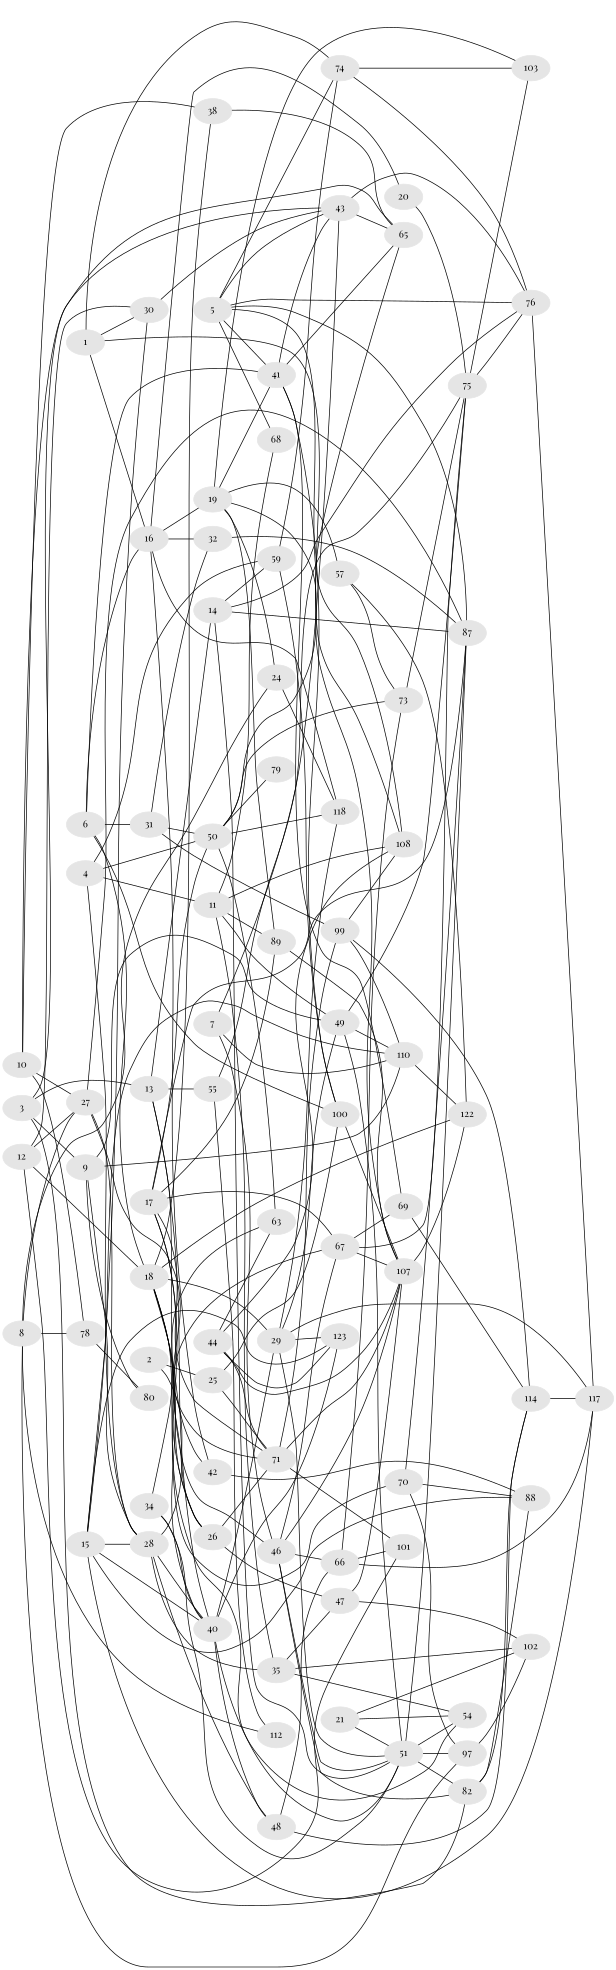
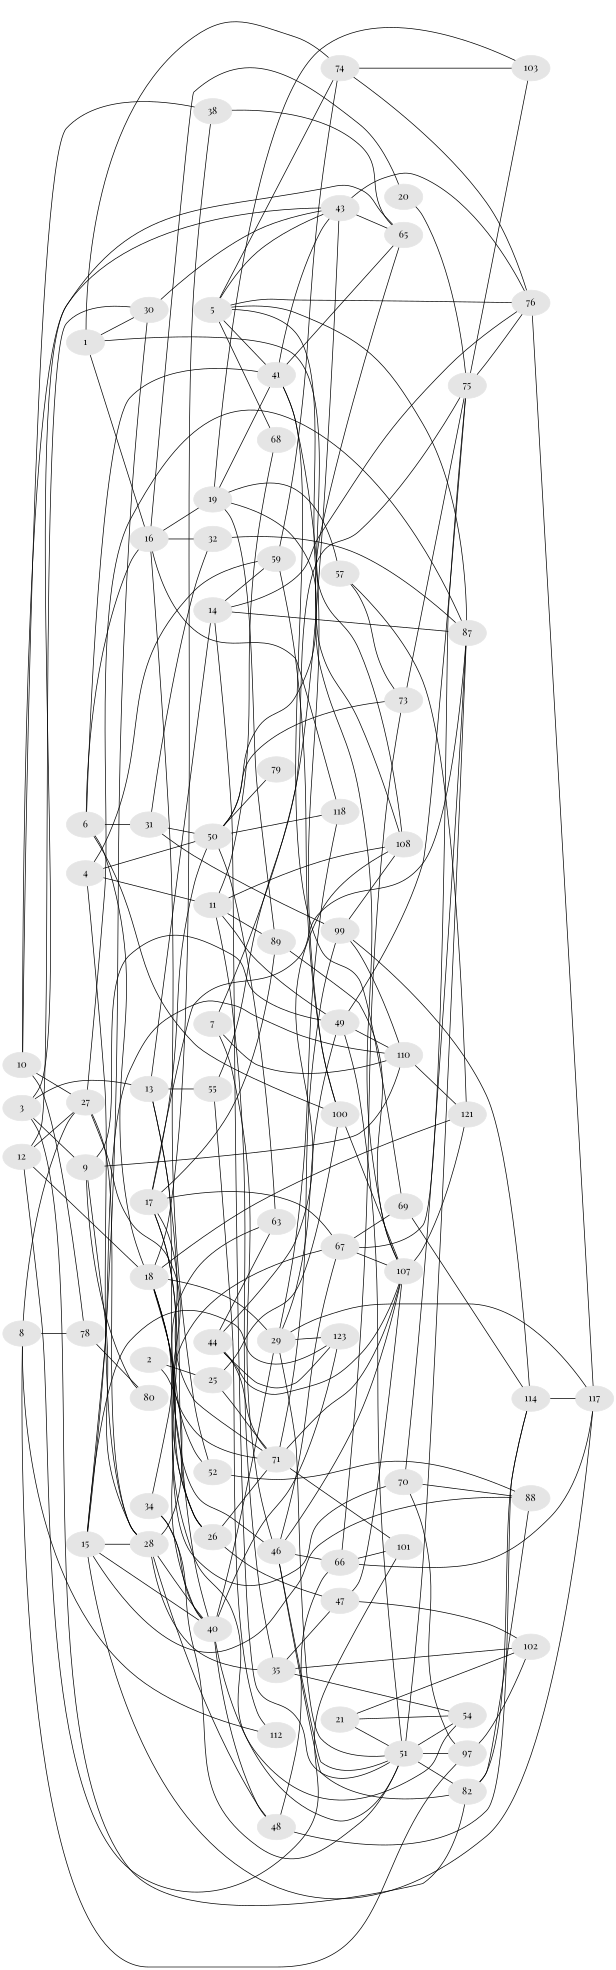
(276, 678) -> none
(467, 1114) -> (467, 1114)
(213, 1472) -> (213, 1472)
